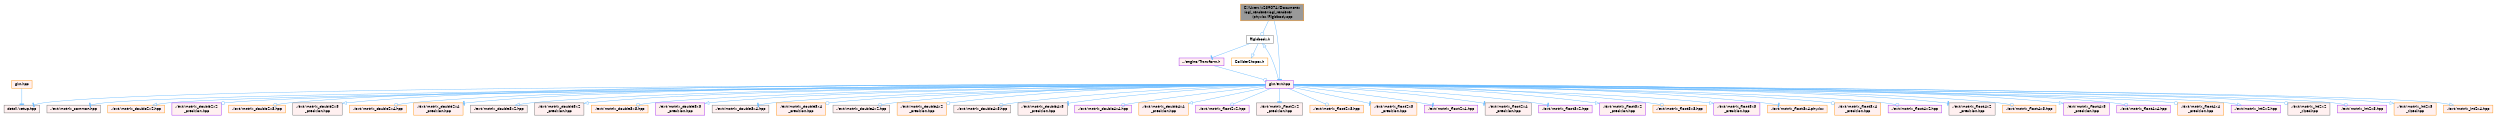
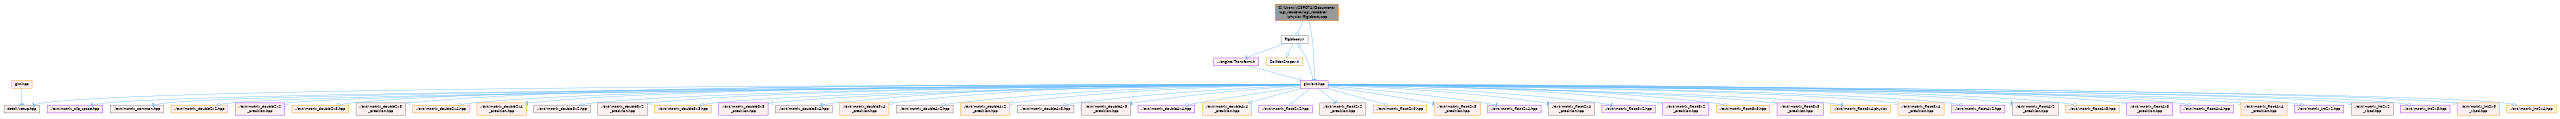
(952, 90) -> (1002, 90)
none -> (75, 109)
